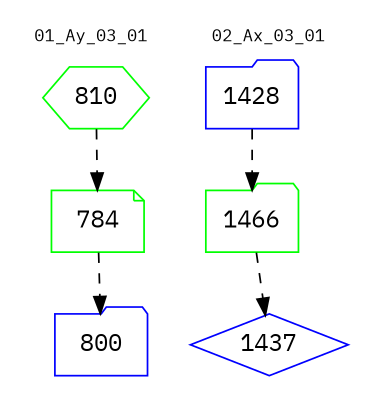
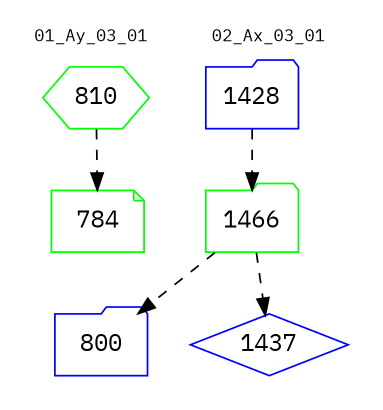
(99, 275) -> (188, 274)
